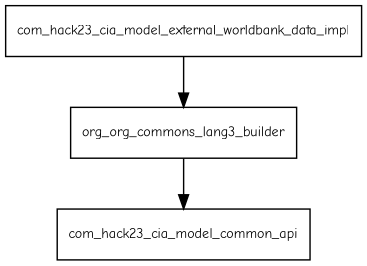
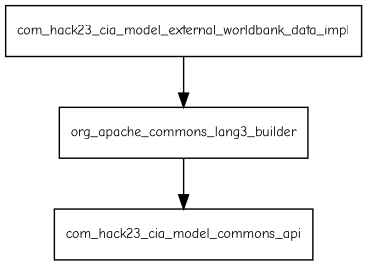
(184, 133) -> (184, 133)
(184, 234) -> (184, 234)
